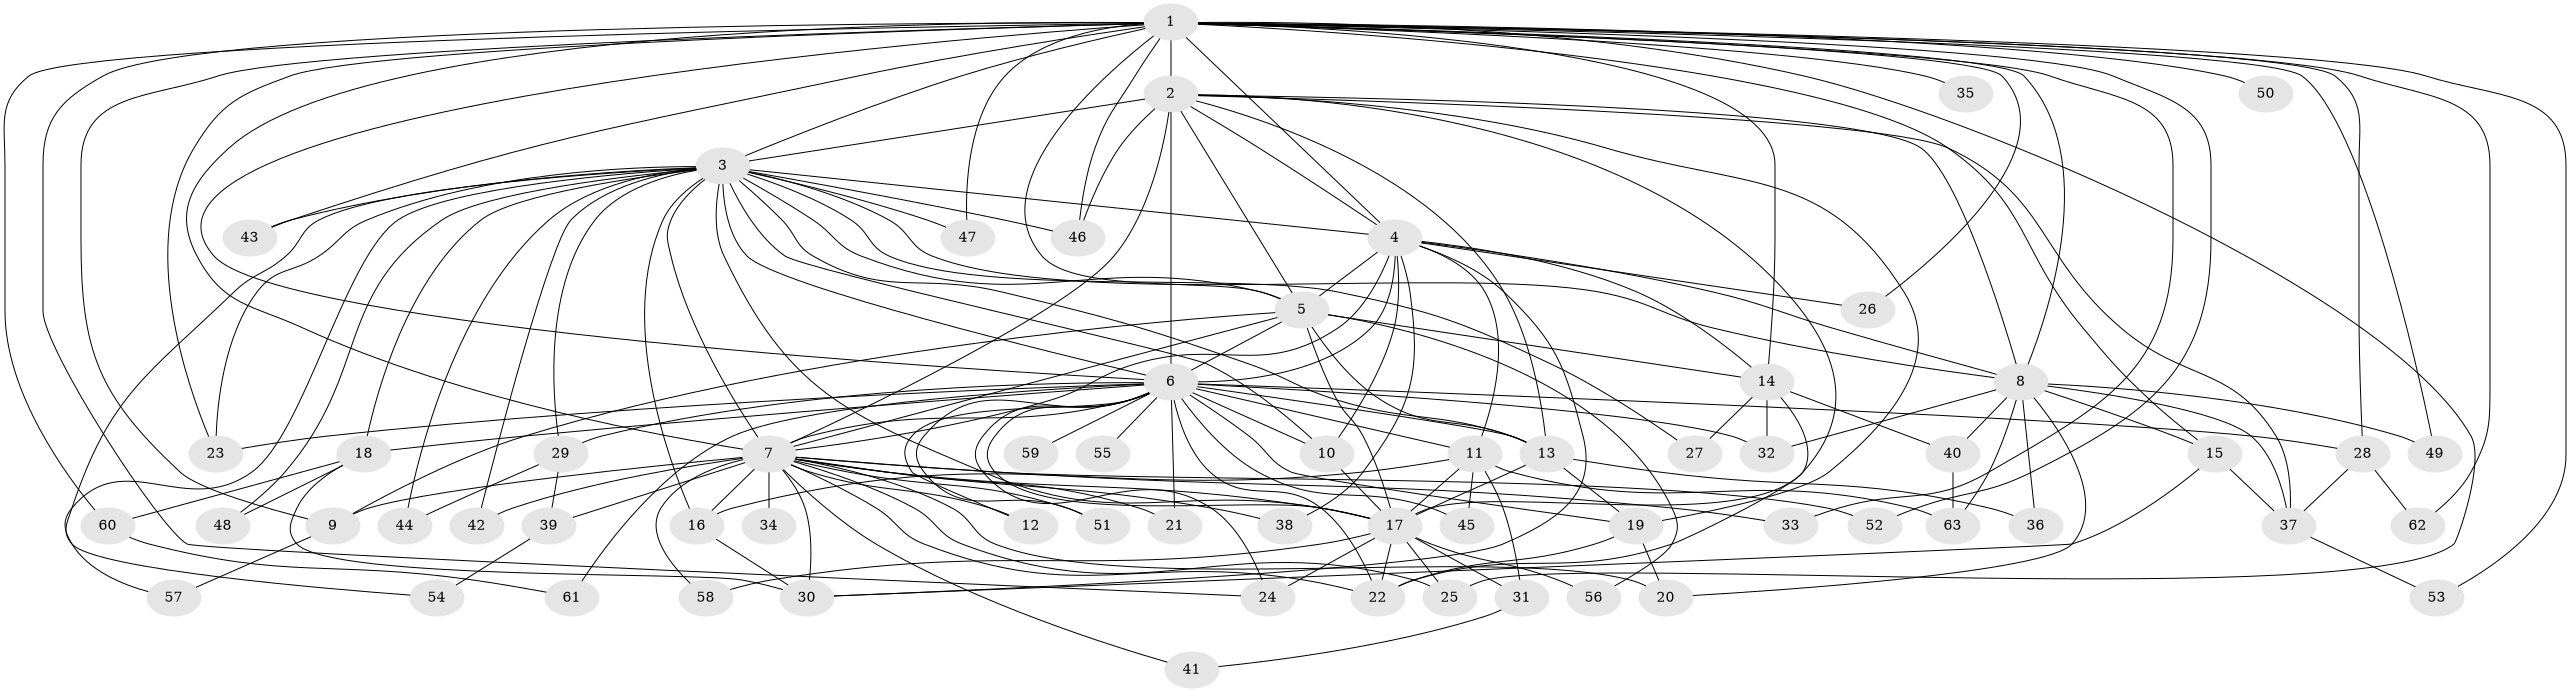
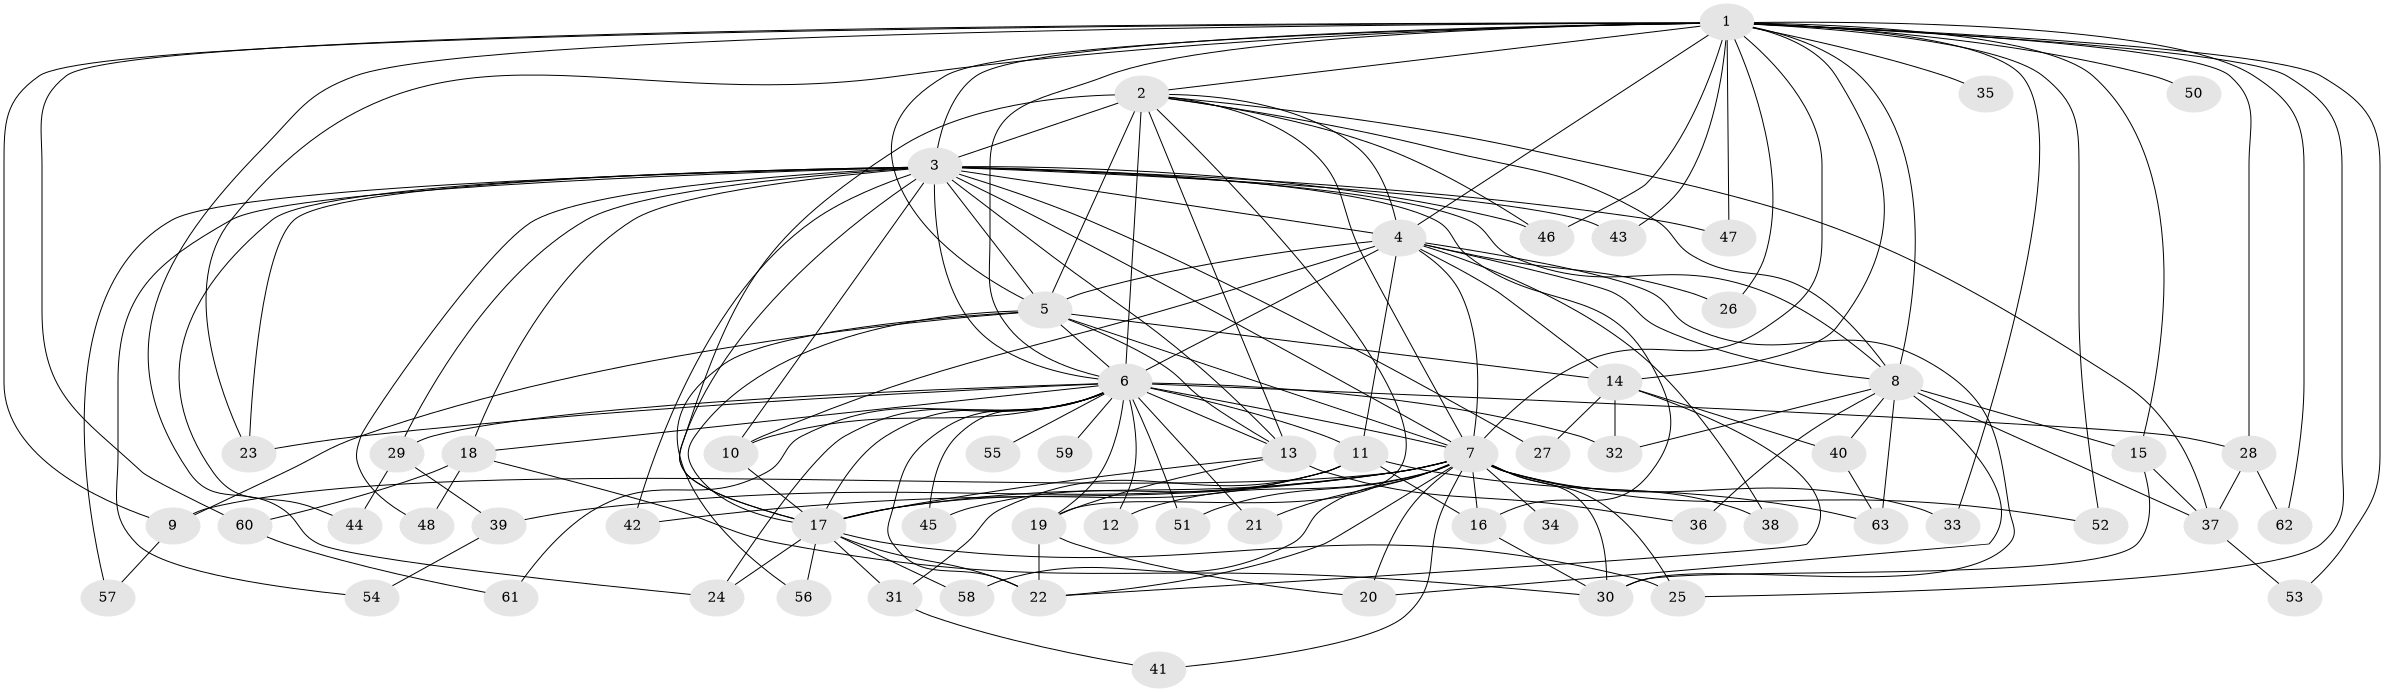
(2435, 454) -> none
